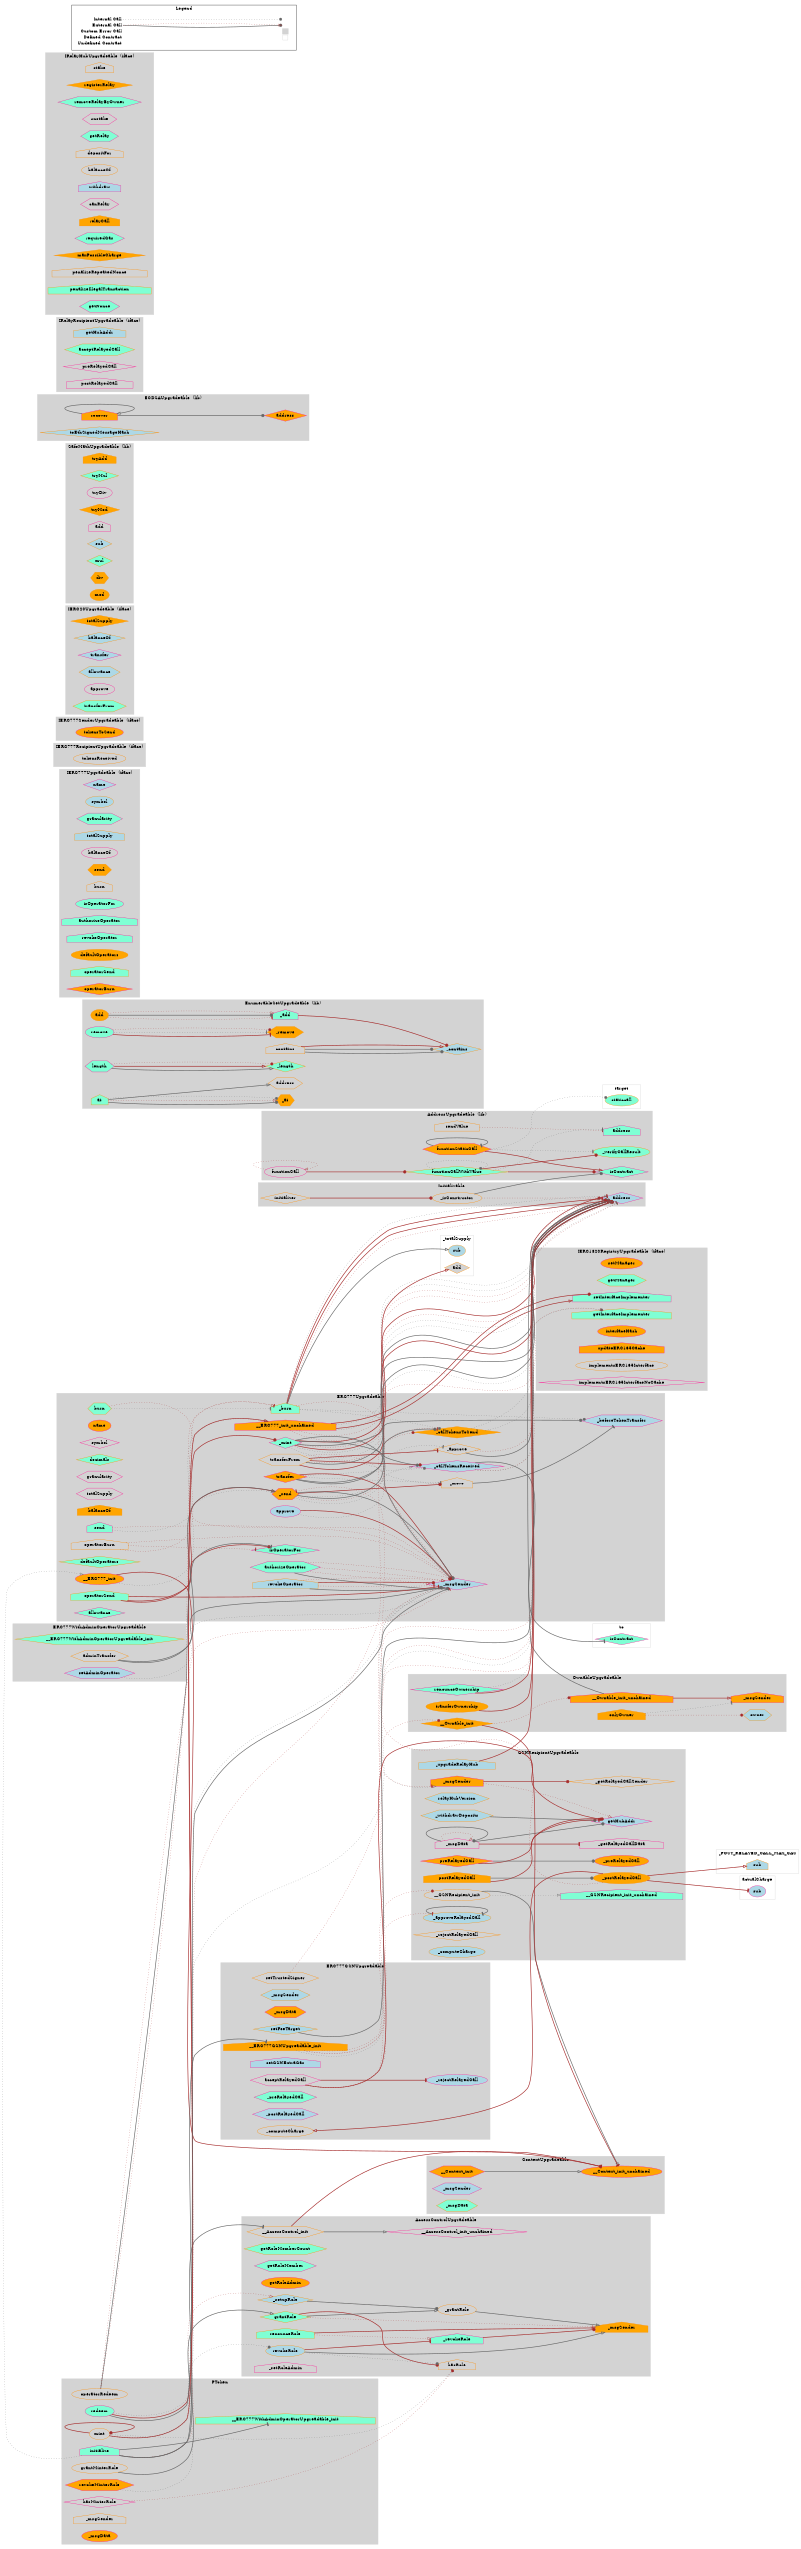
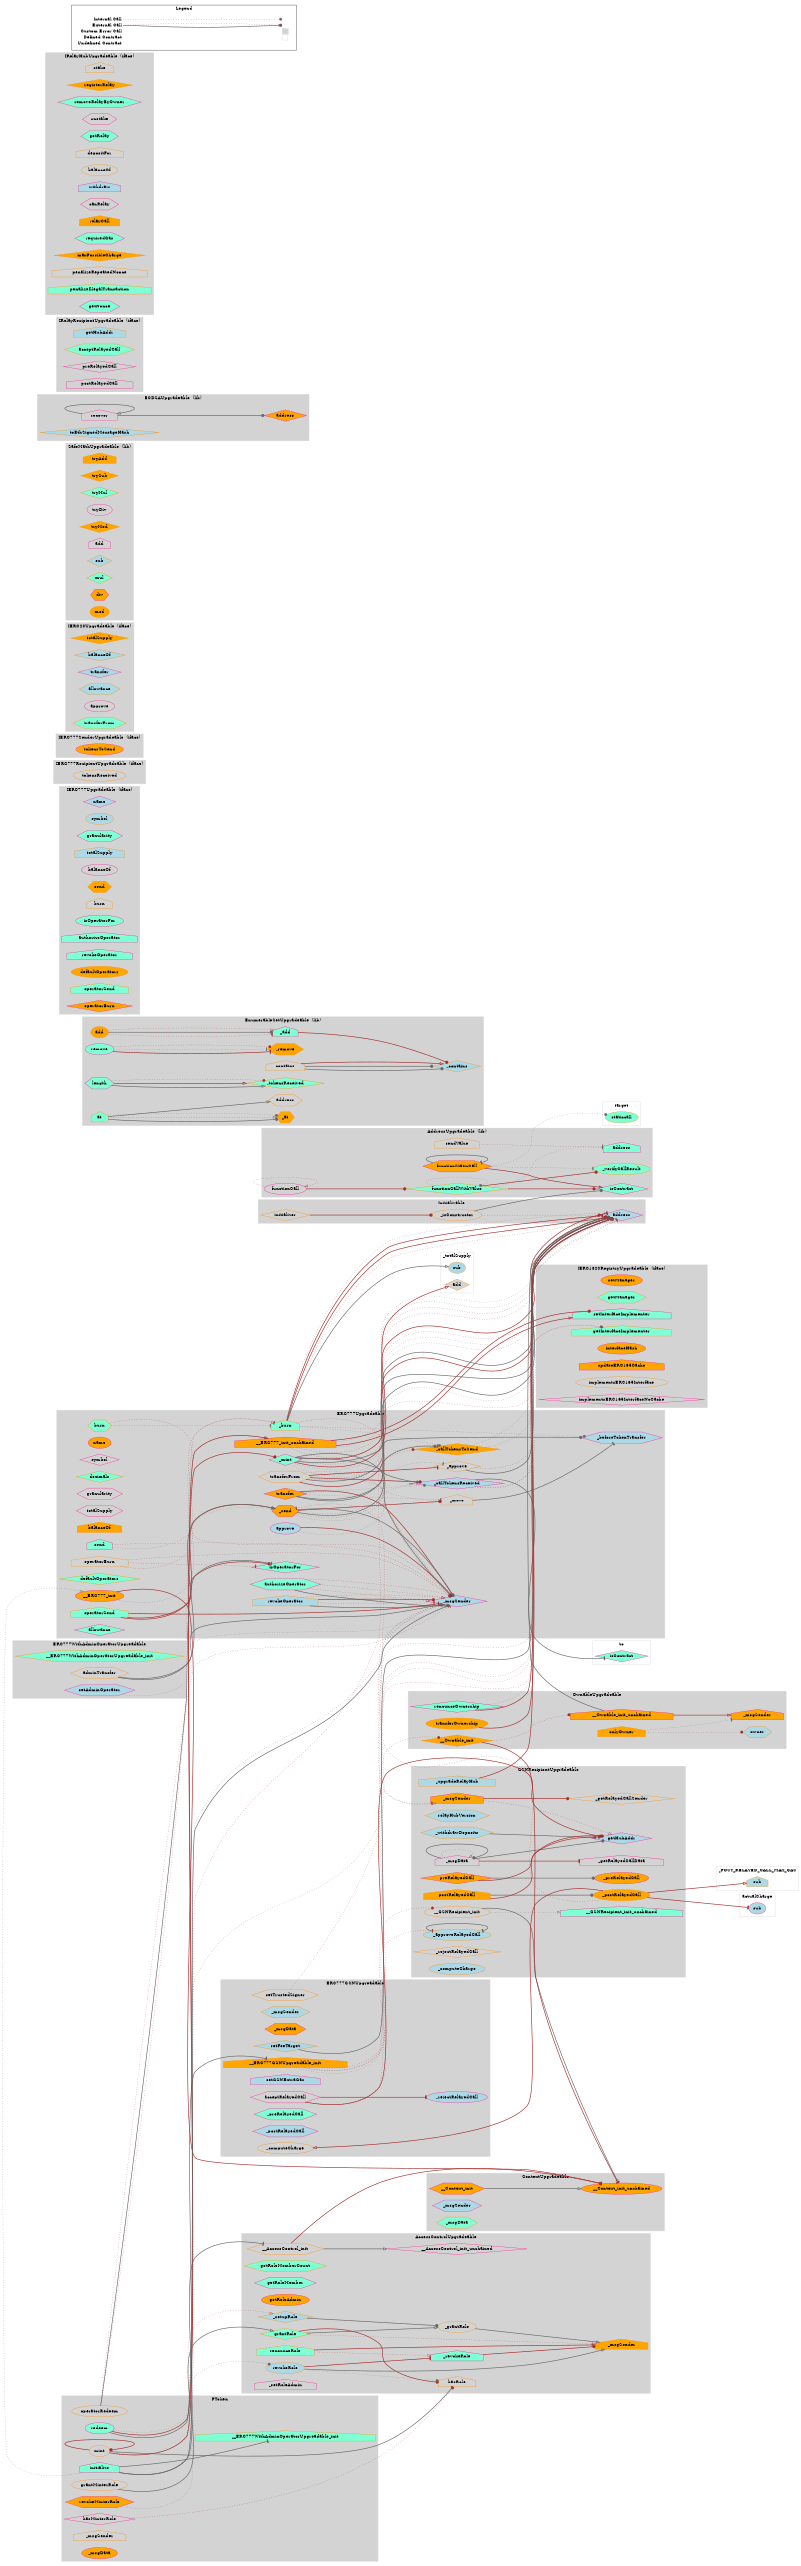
(100, 416) -> (100, 416)
none -> (100, 476)
(100, 578) -> (100, 595)
(285, 1066) -> (285, 1083)
(291, 2438) -> (291, 2455)
